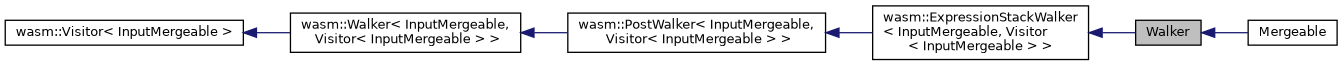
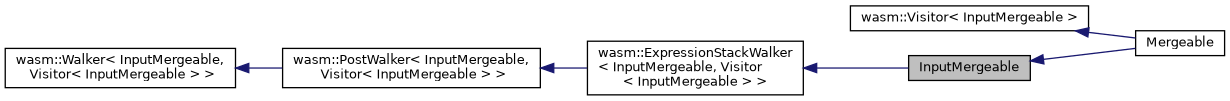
(273, 33) -> (1112, 35)
(1168, 33) -> (969, 68)
